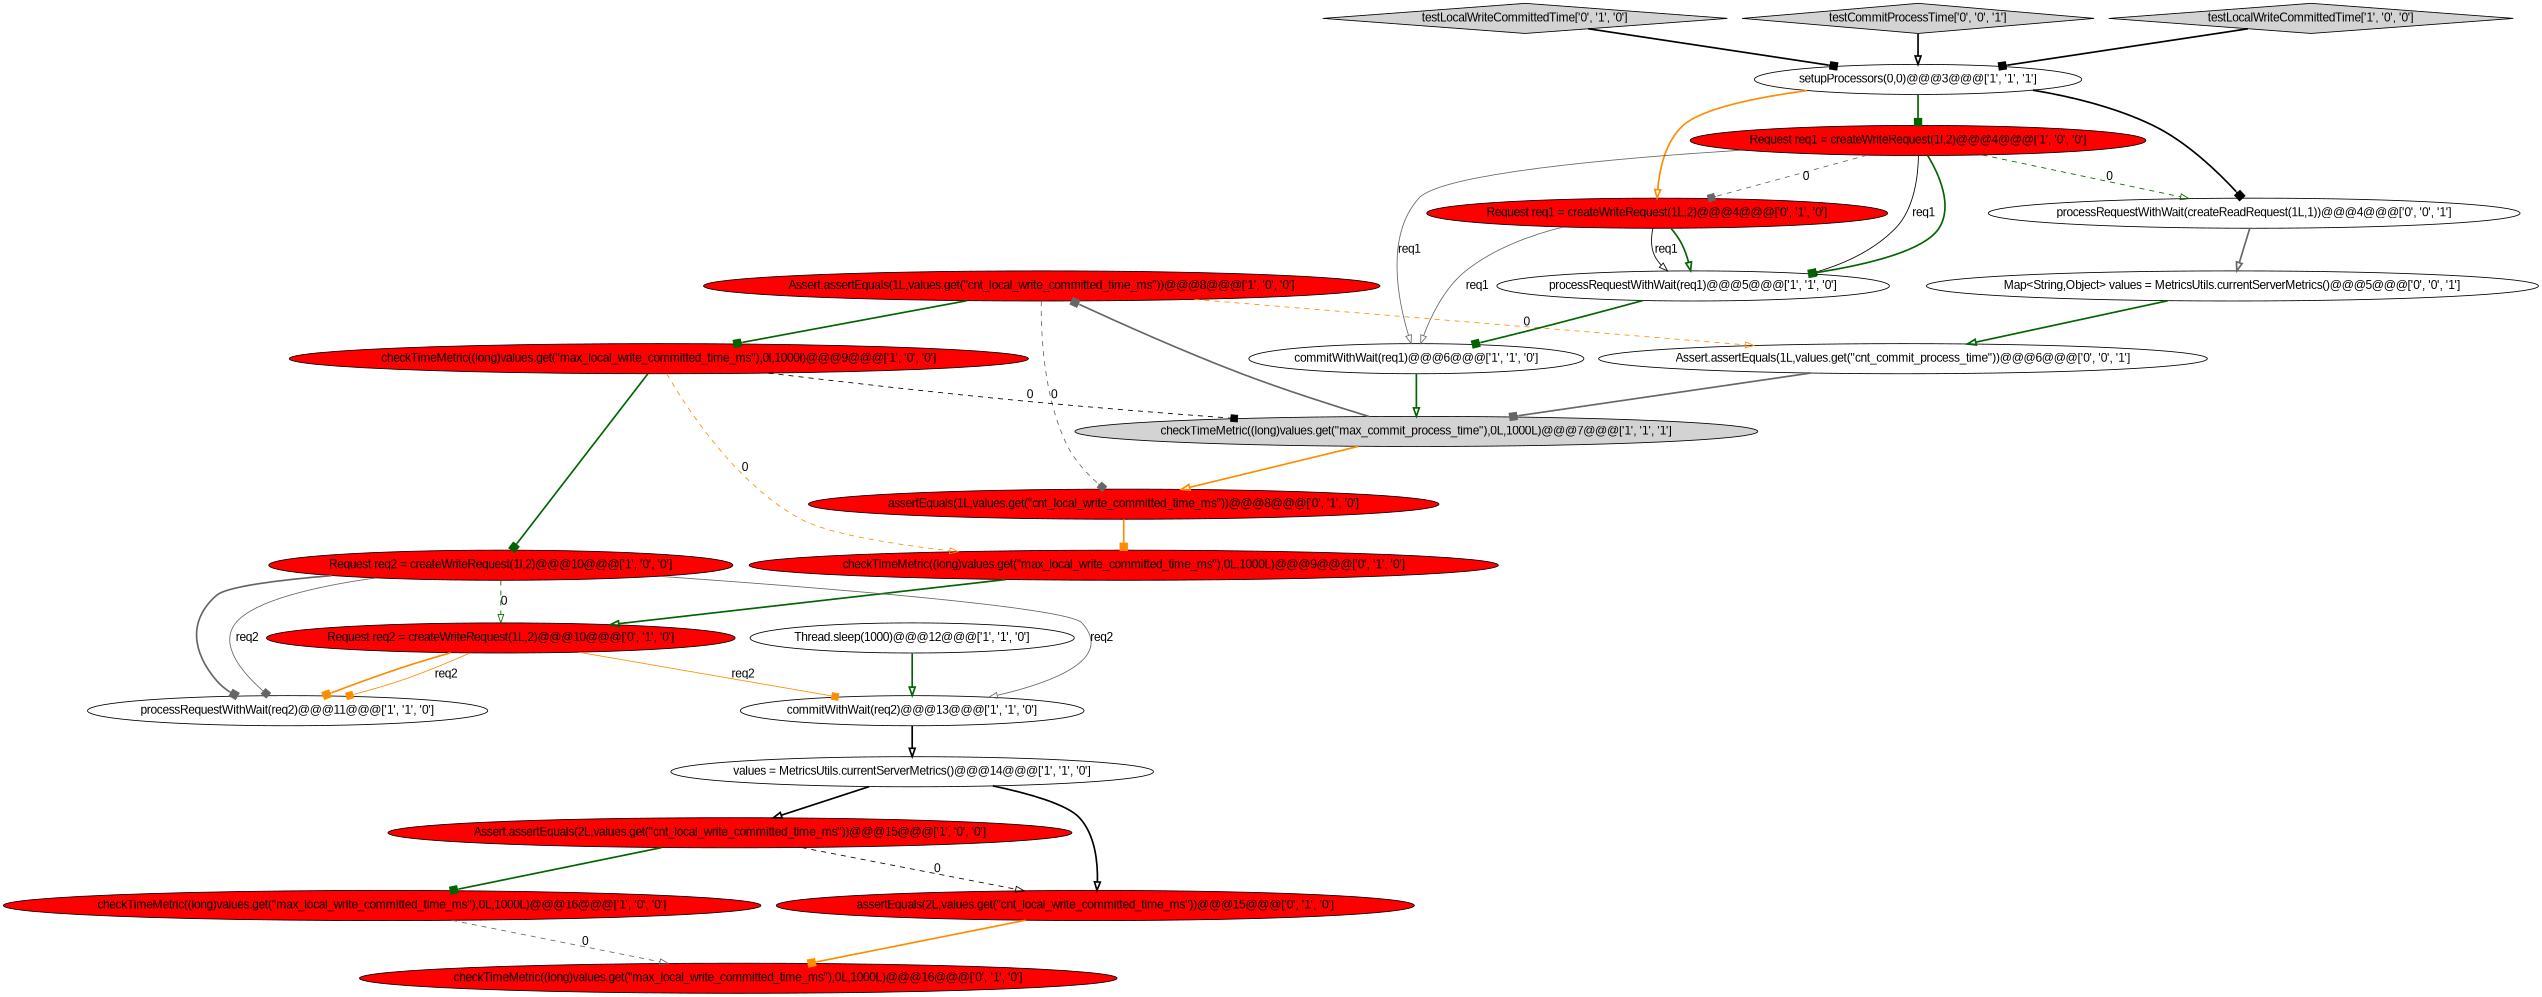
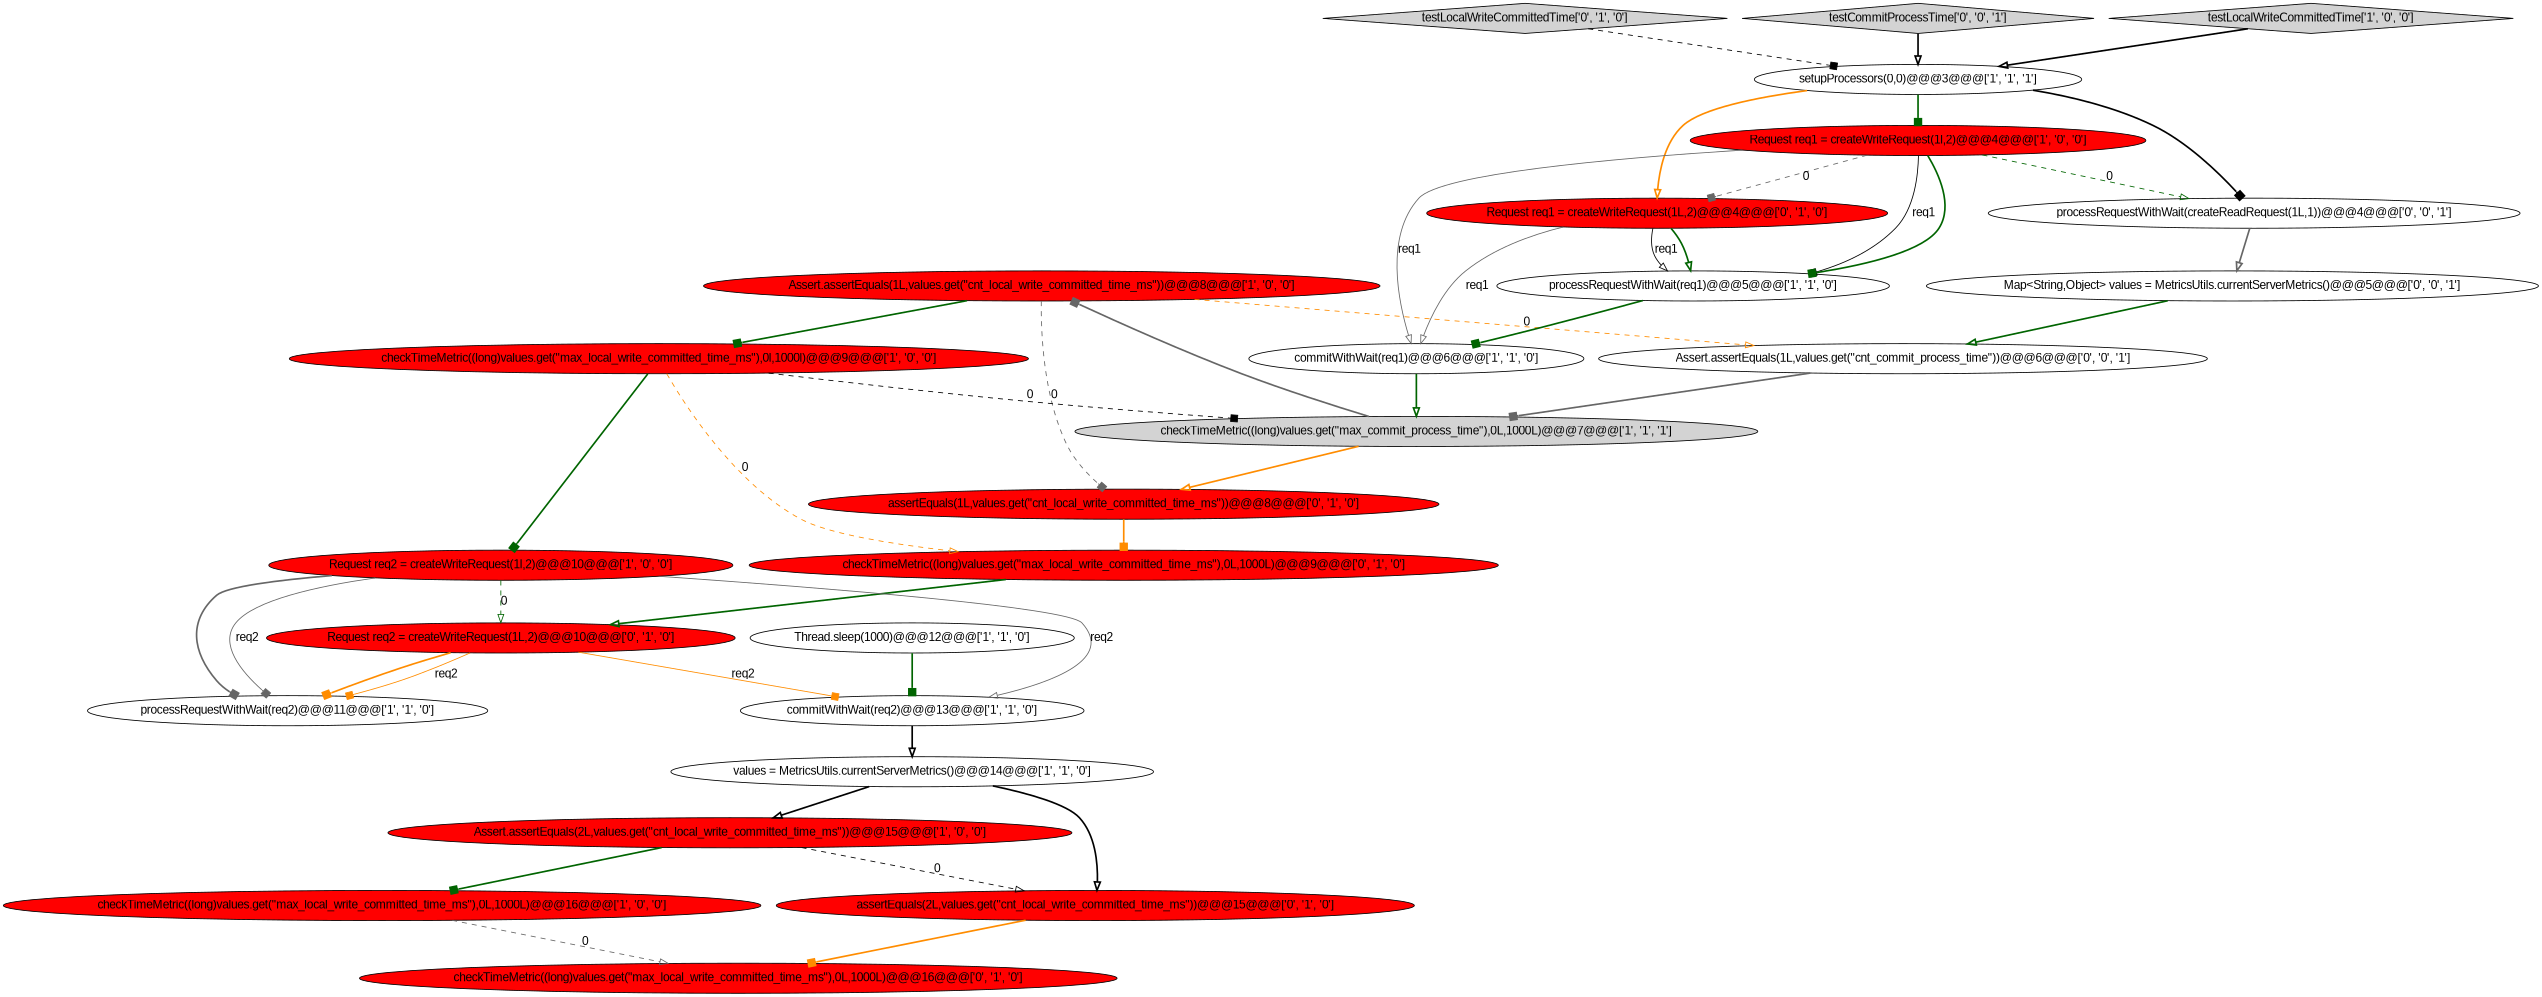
(1708, 47) -> (1708, 47)
(2128, 47) -> (2128, 47)
(912, 670) -> (912, 670)
